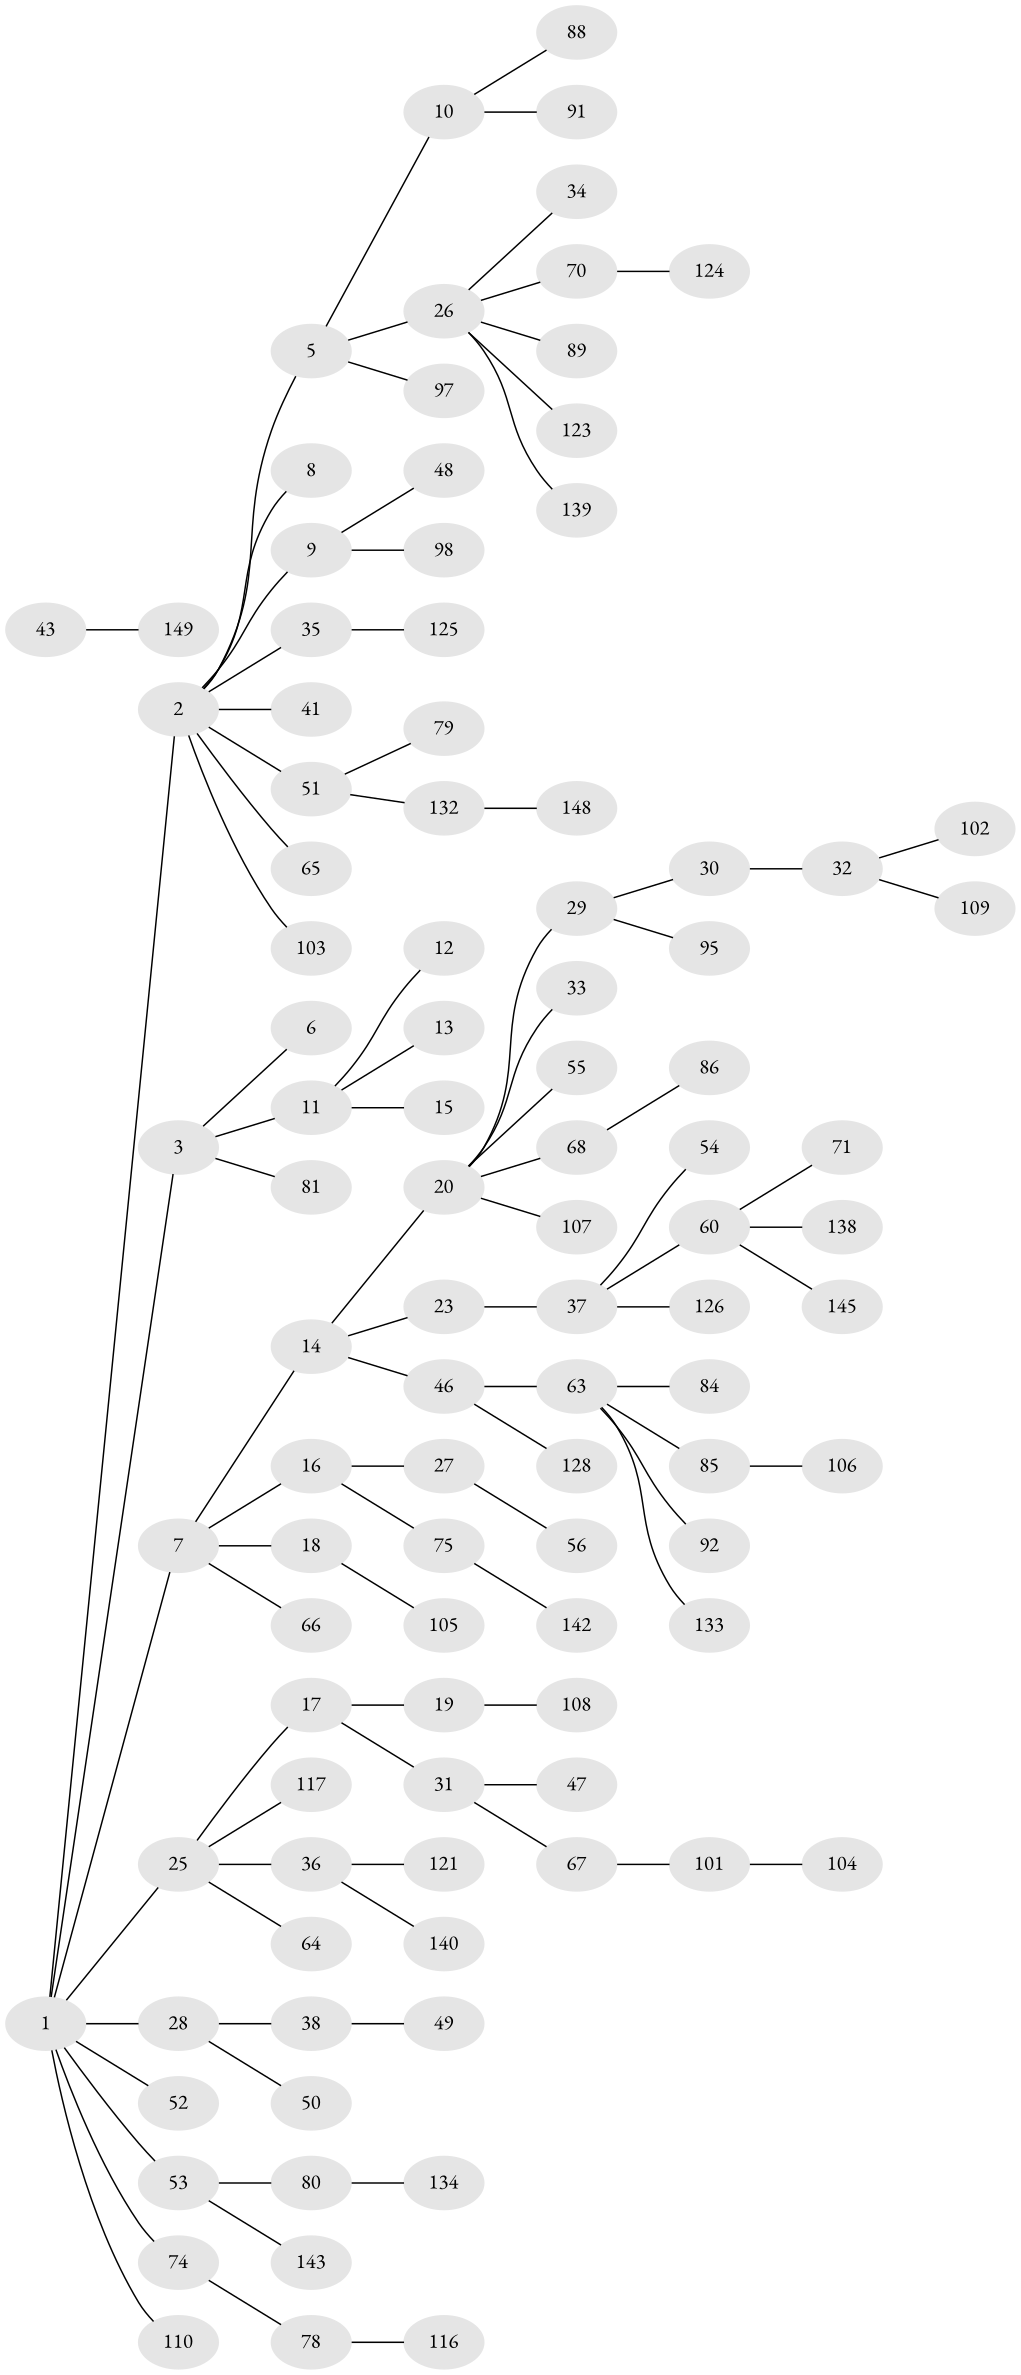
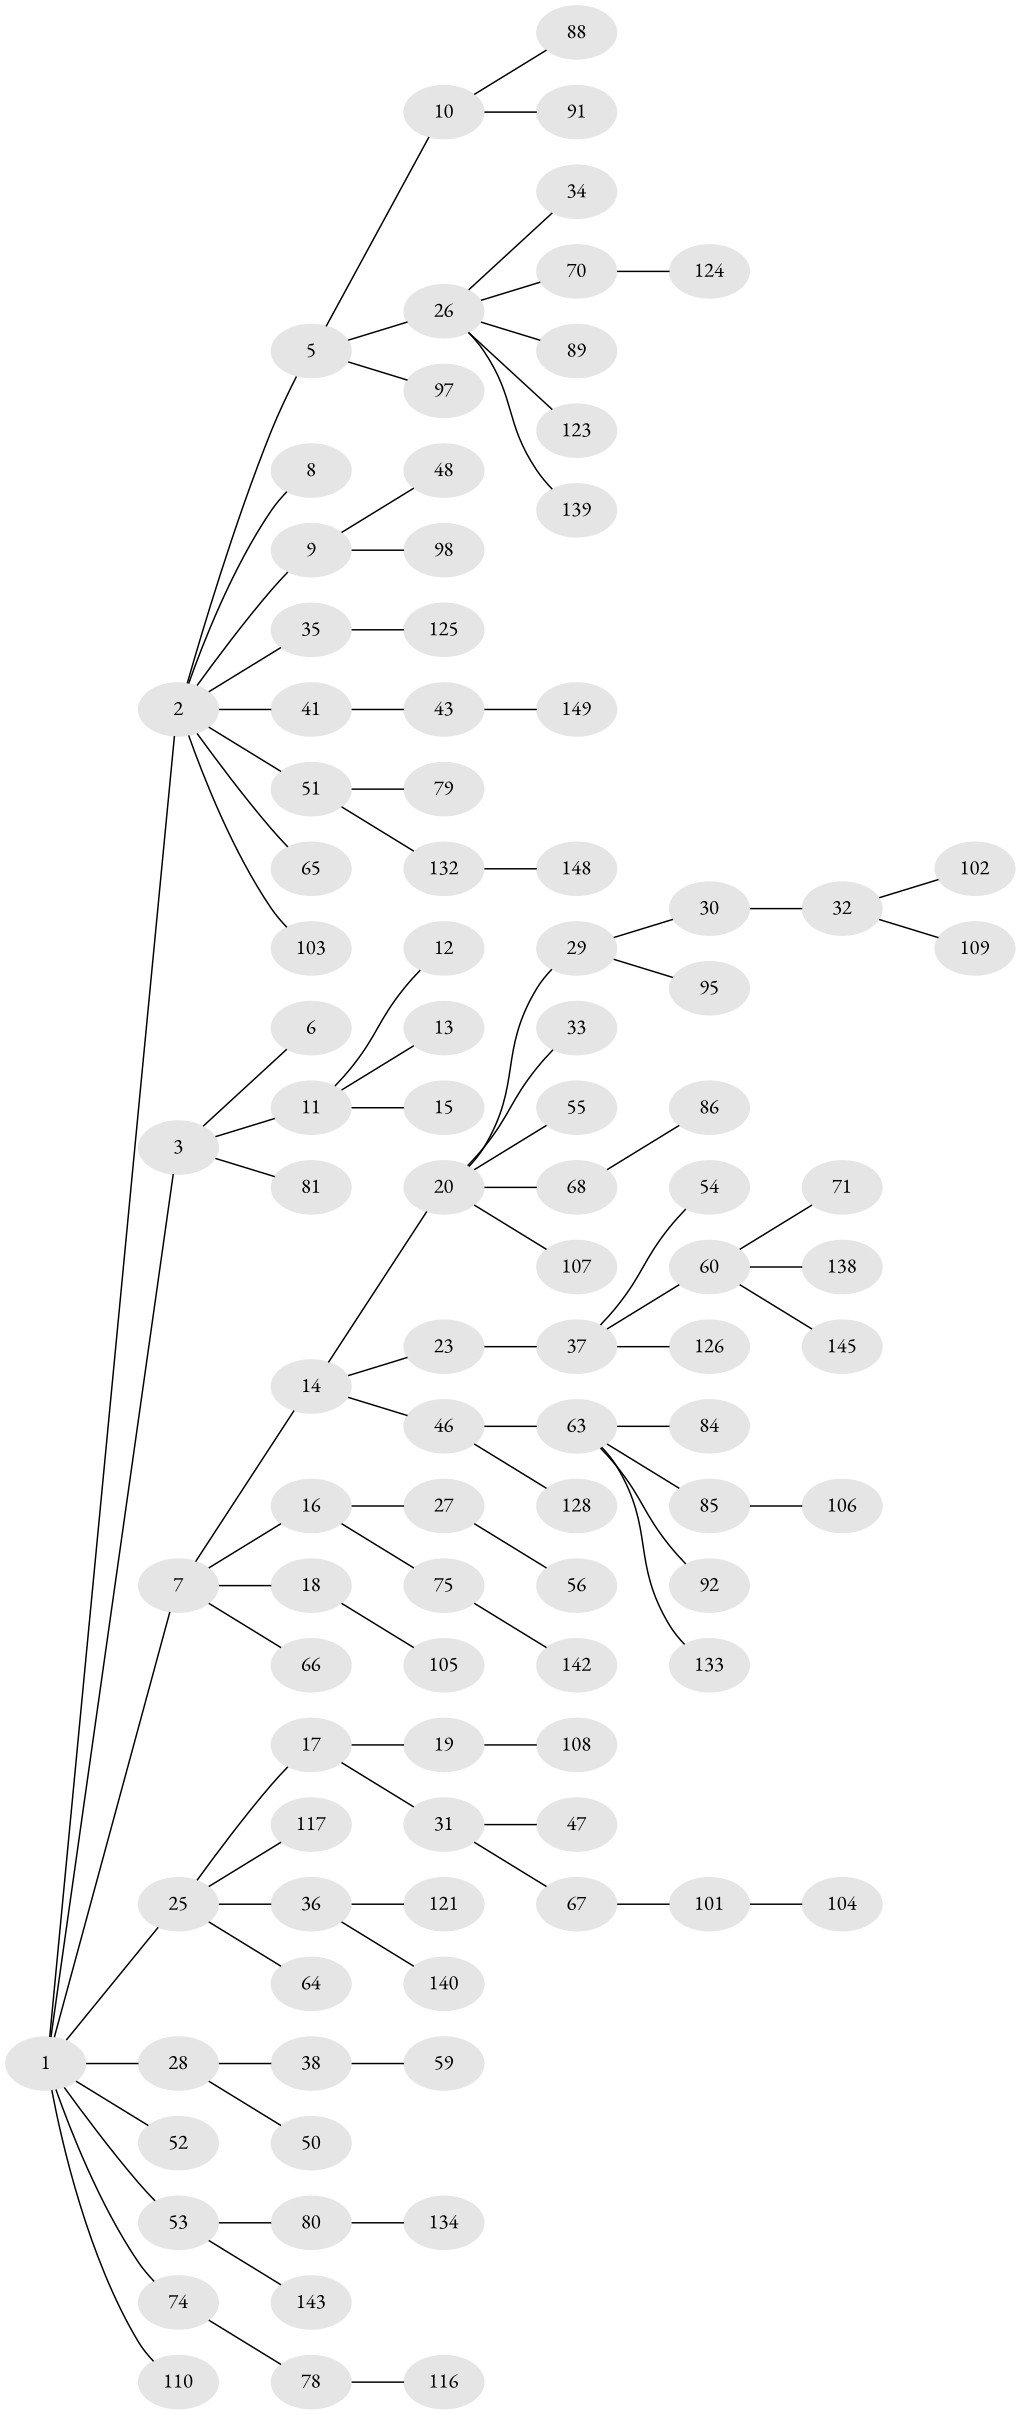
none -> (378, 709)
(444, 2024) -> (444, 2064)
